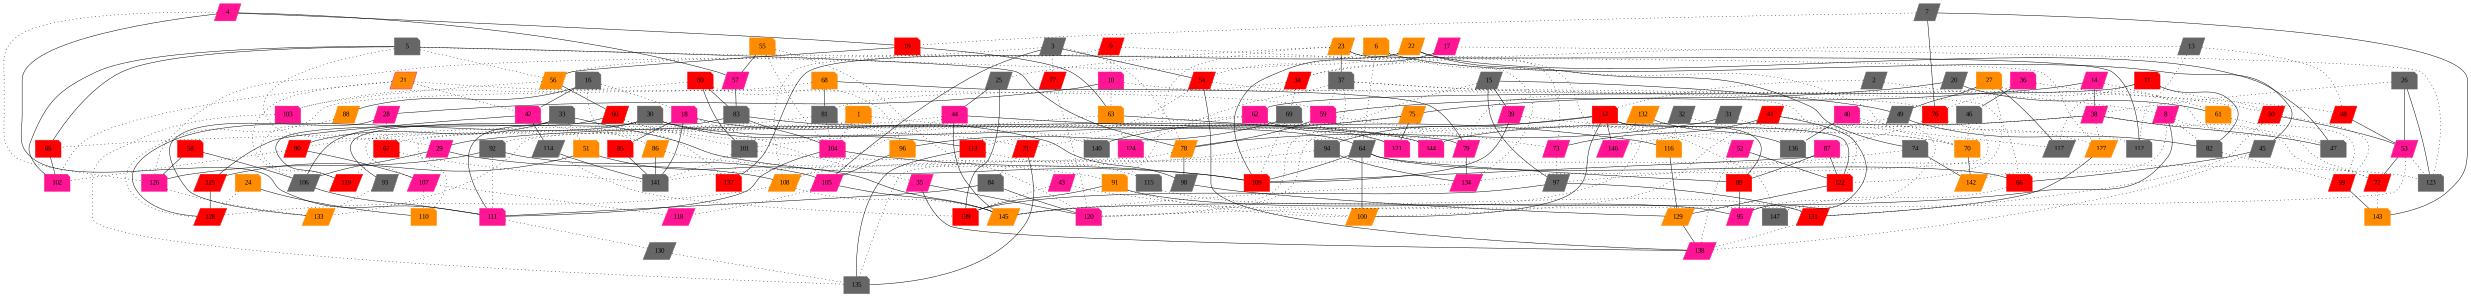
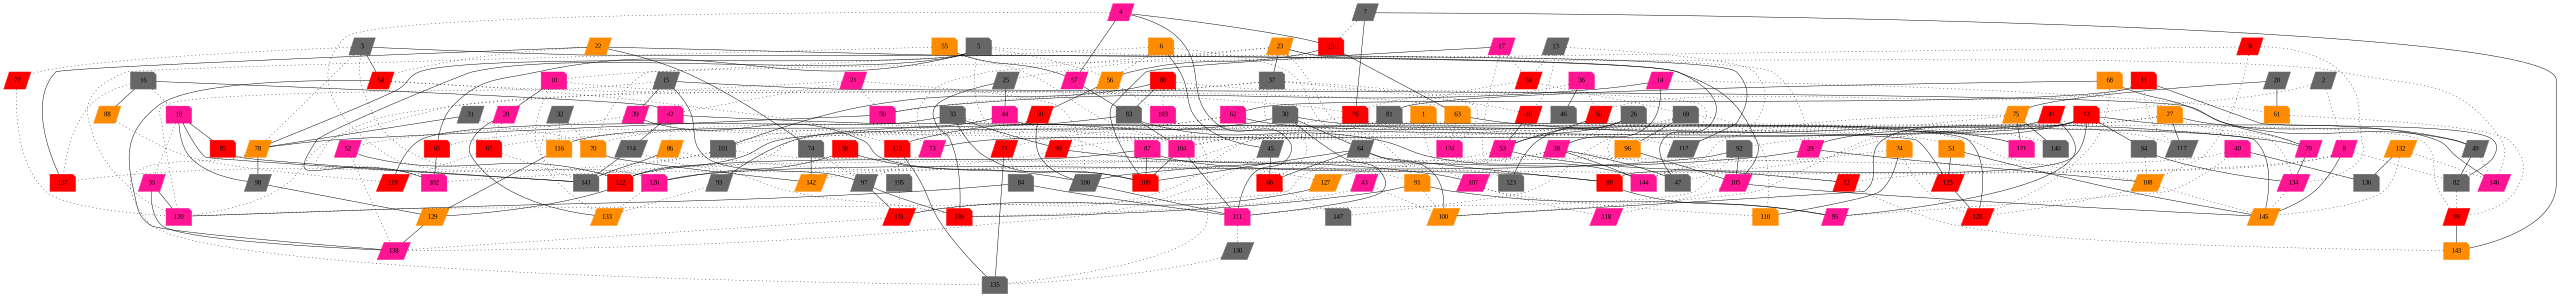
(403, 81) -> (853, 81)
(2139, 149) -> (1683, 149)
none -> (1719, 163)
(1149, 183) -> (899, 183)
